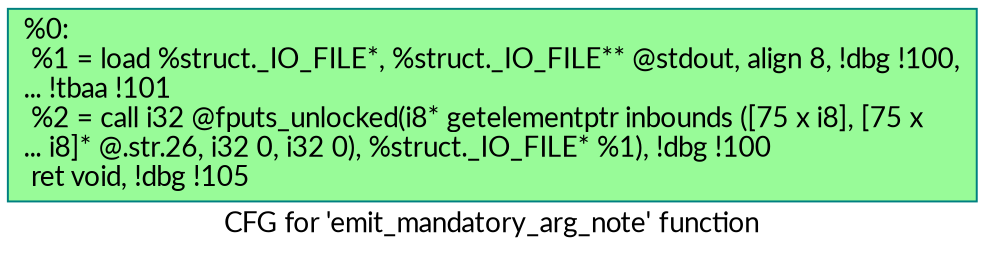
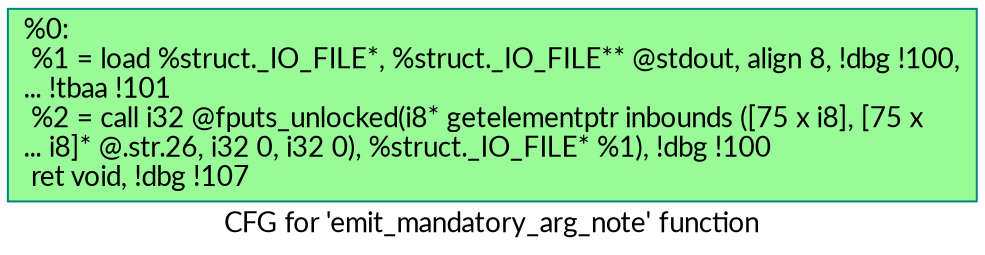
(137, 178) -> (137, 178)
